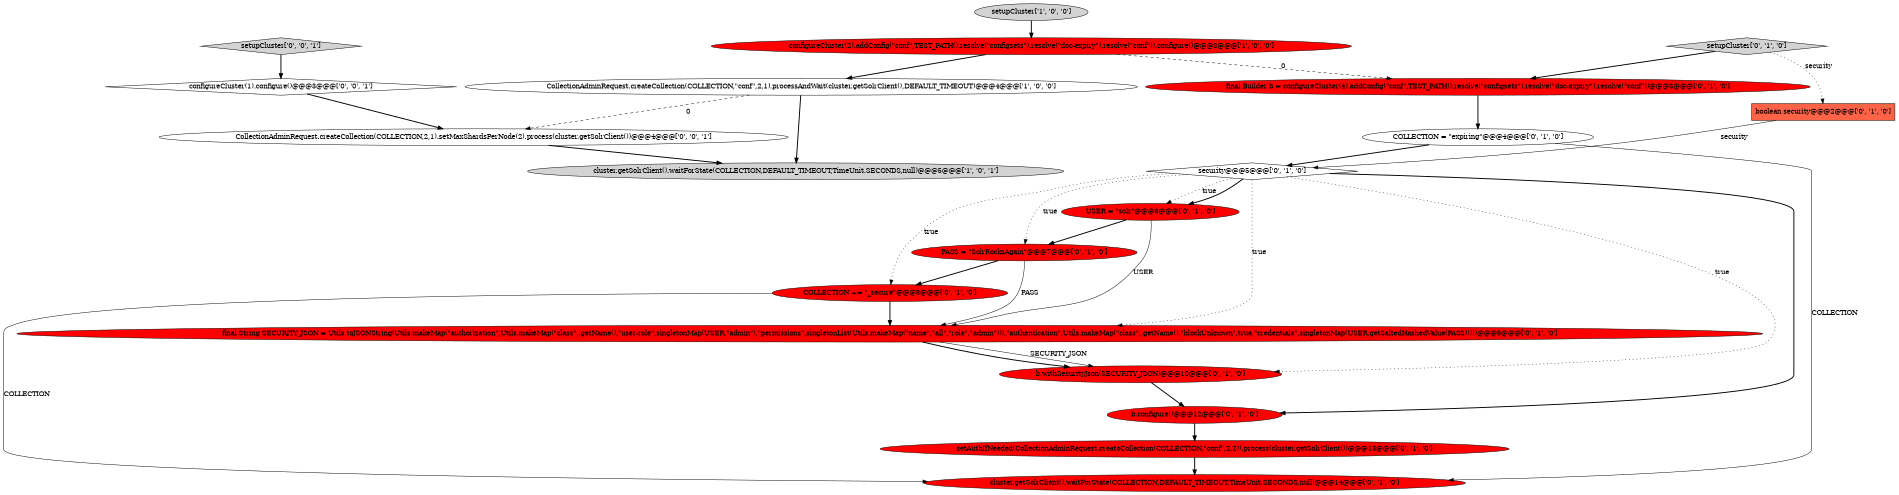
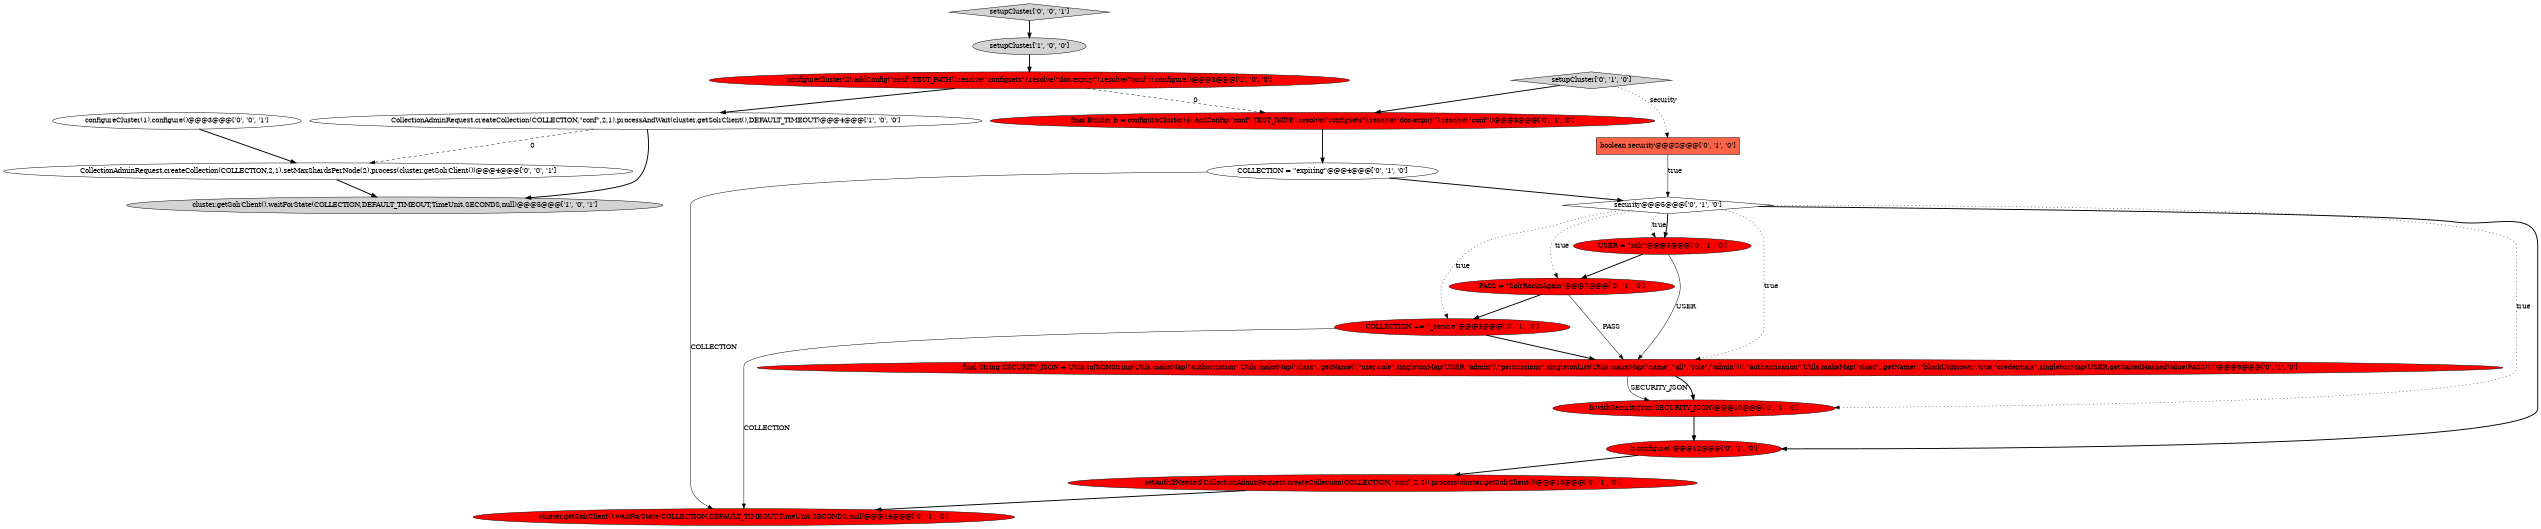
(281, 64) -> (1029, 27)
(281, 87) -> (177, 121)
(1734, 137) -> (1675, 171)
